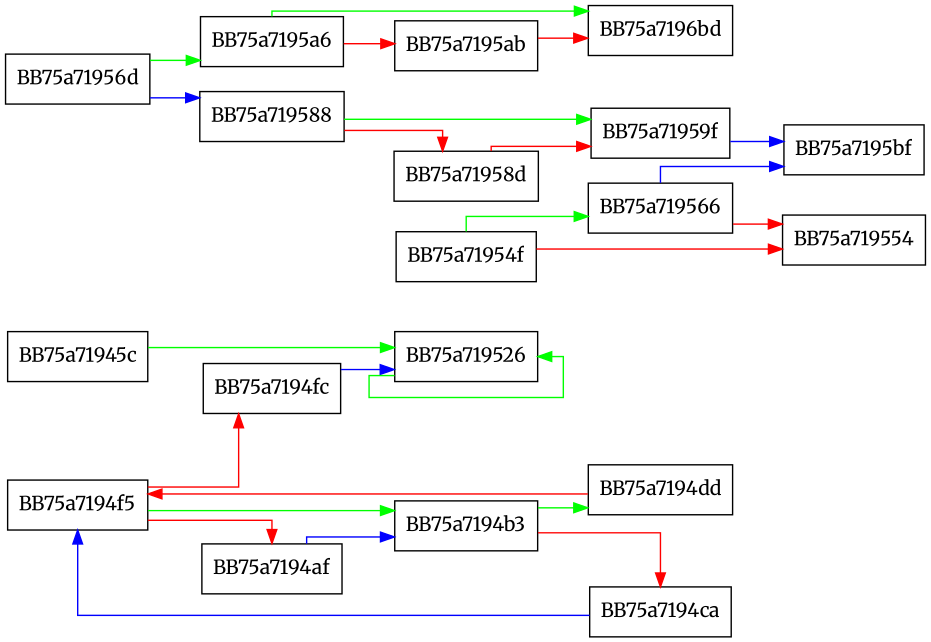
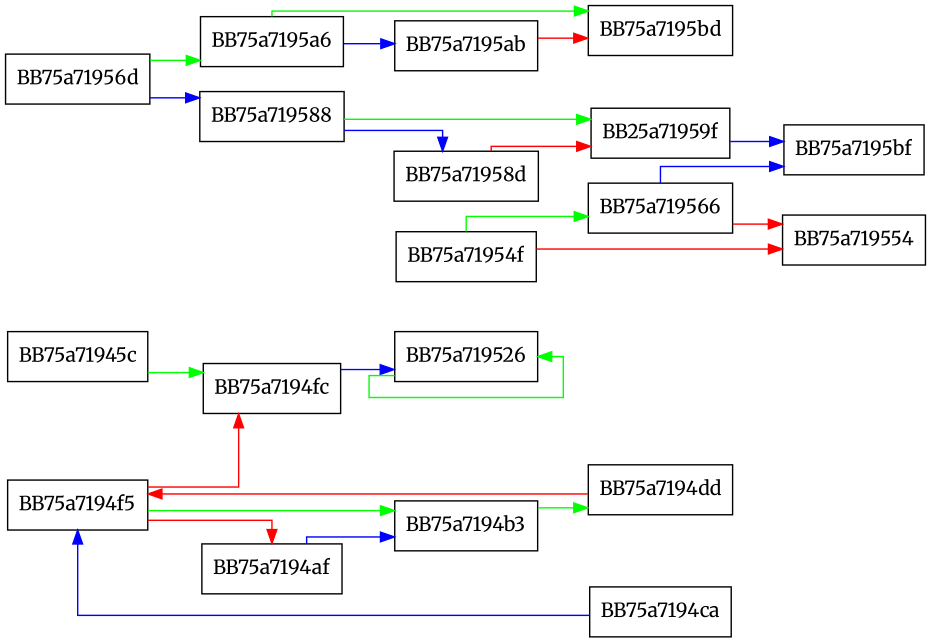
(660, 31) -> (660, 31)
(362, 44) -> (362, 44)
(397, 130) -> (397, 130)
(660, 133) -> (660, 133)
(264, 348) -> (169, 373)
(619, 533) -> none
